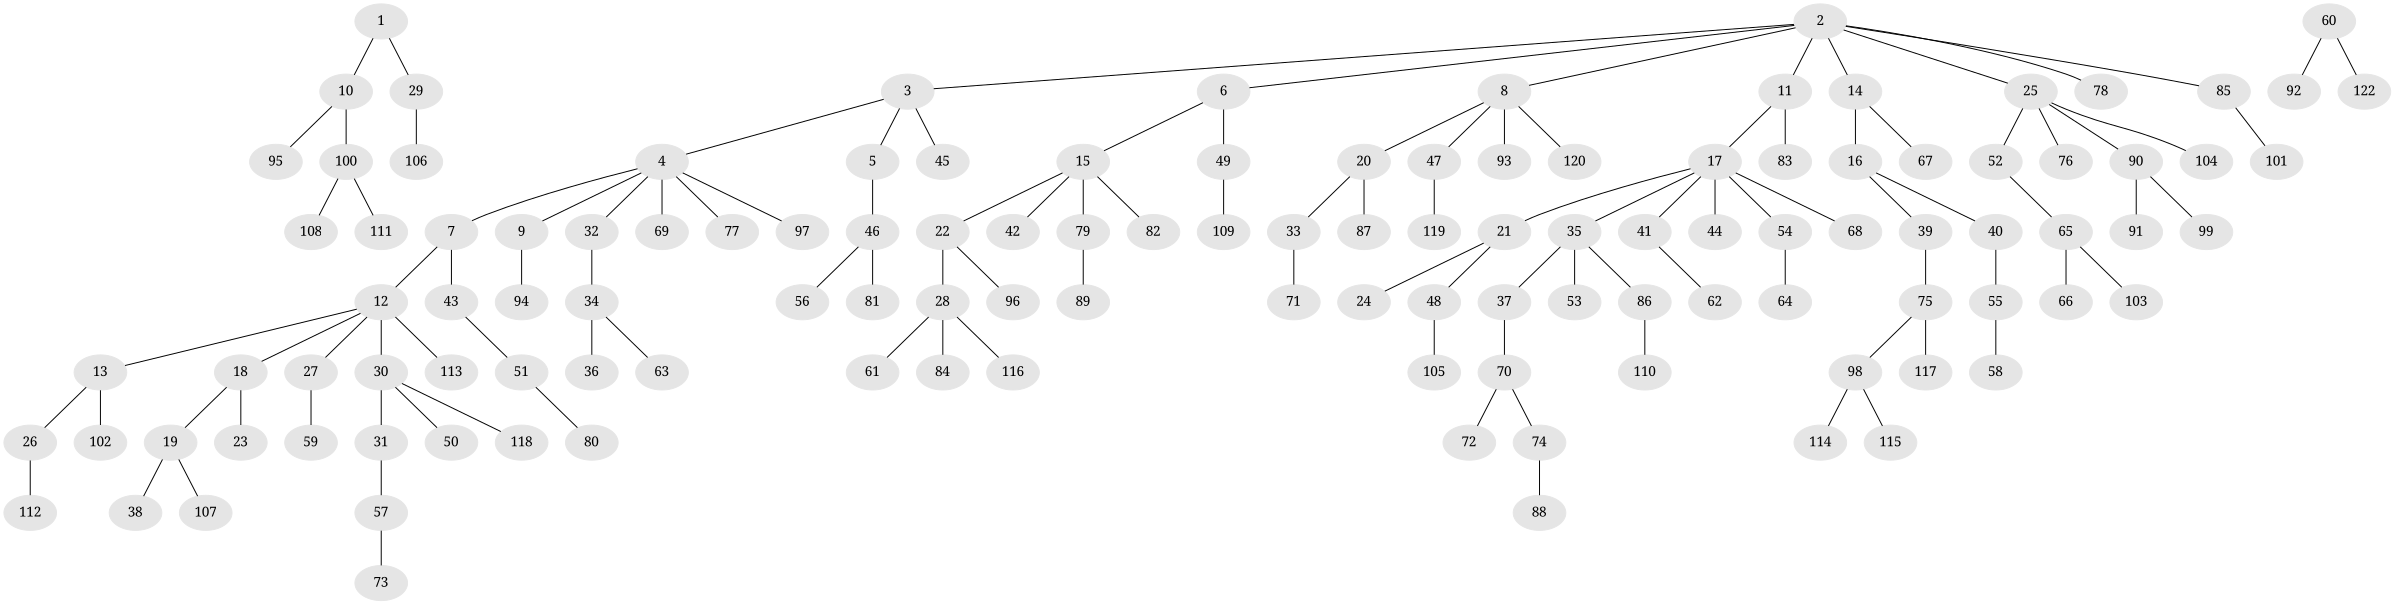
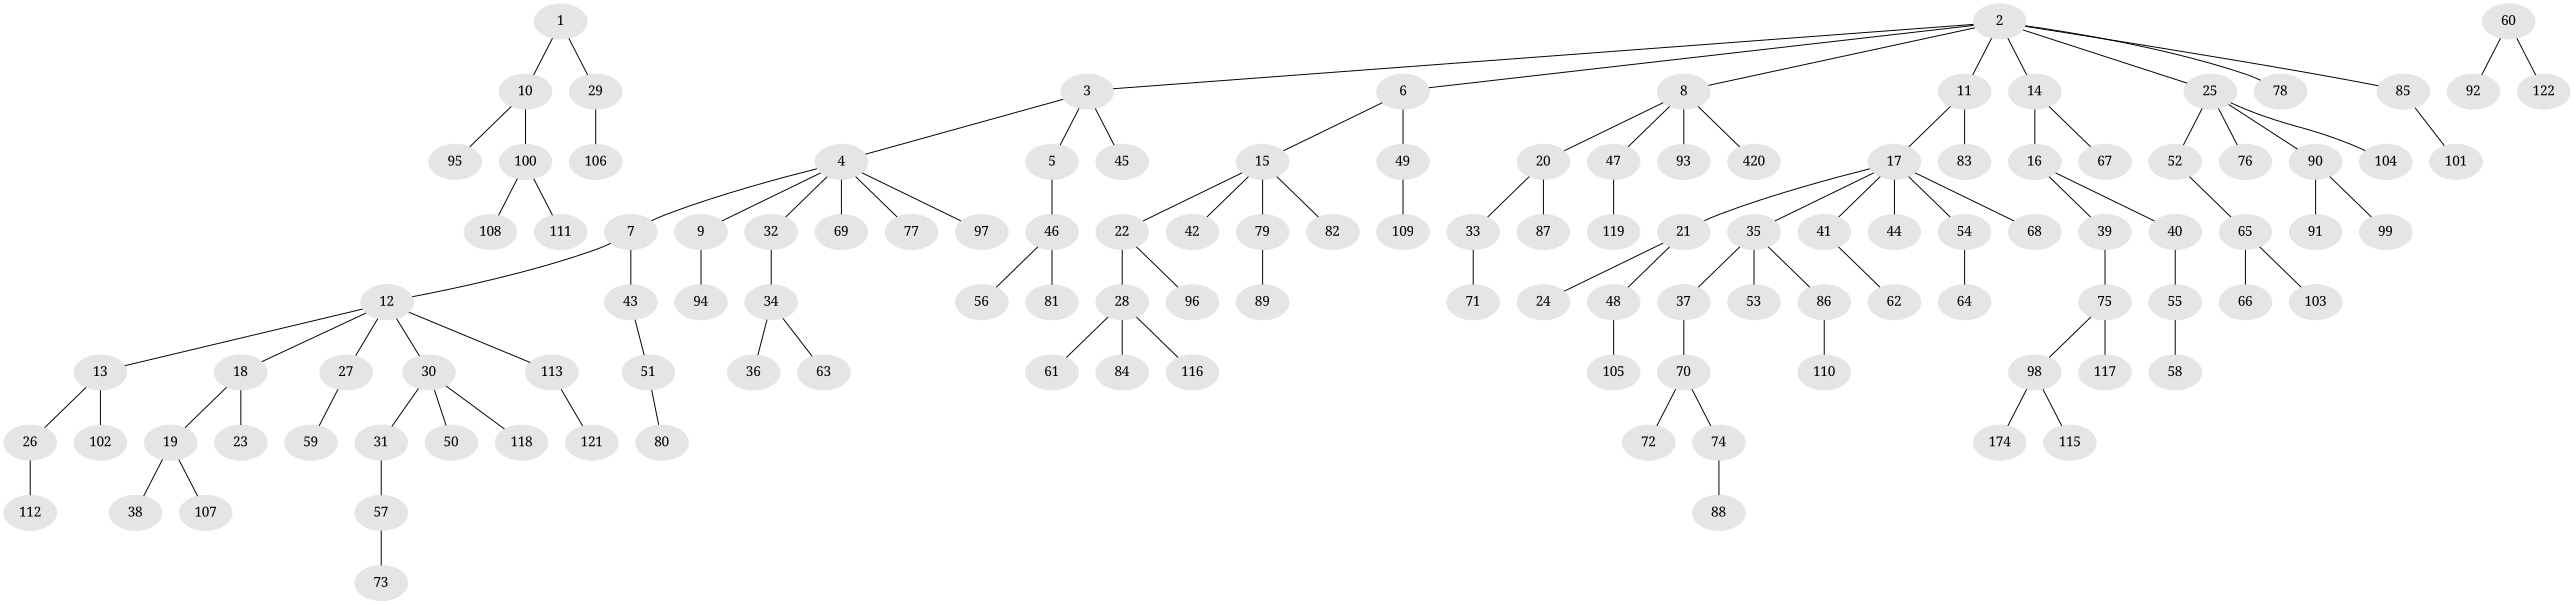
(1575, 162) -> (1754, 162)
none -> (592, 443)
(1820, 443) -> (2000, 443)
